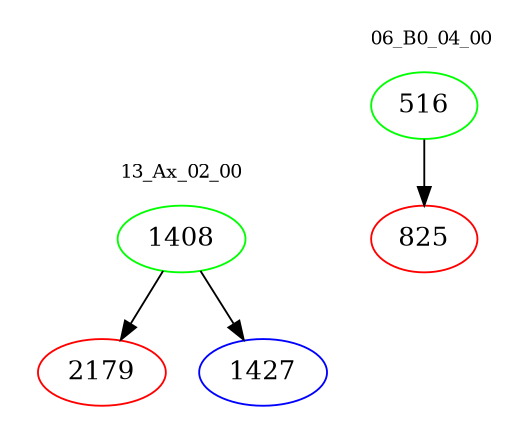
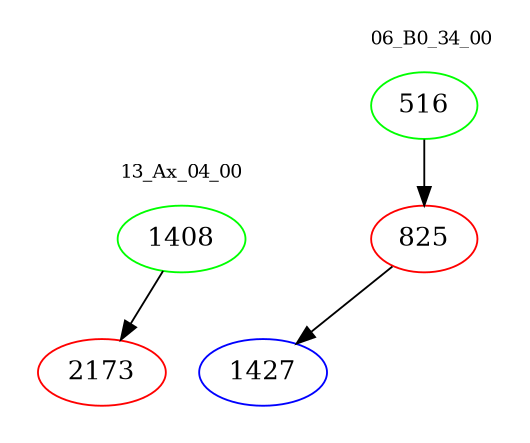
(432, 40) -> (432, 40)
(182, 173) -> (182, 173)
(217, 297) -> (352, 299)
(102, 372) -> (102, 372)
